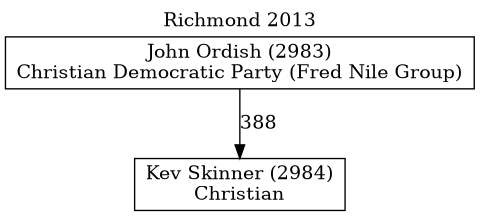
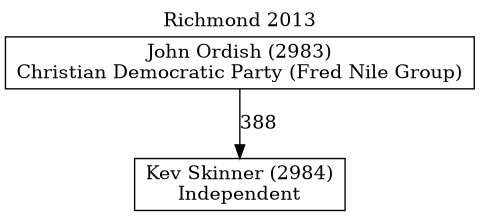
(240, 184) -> (240, 184)
